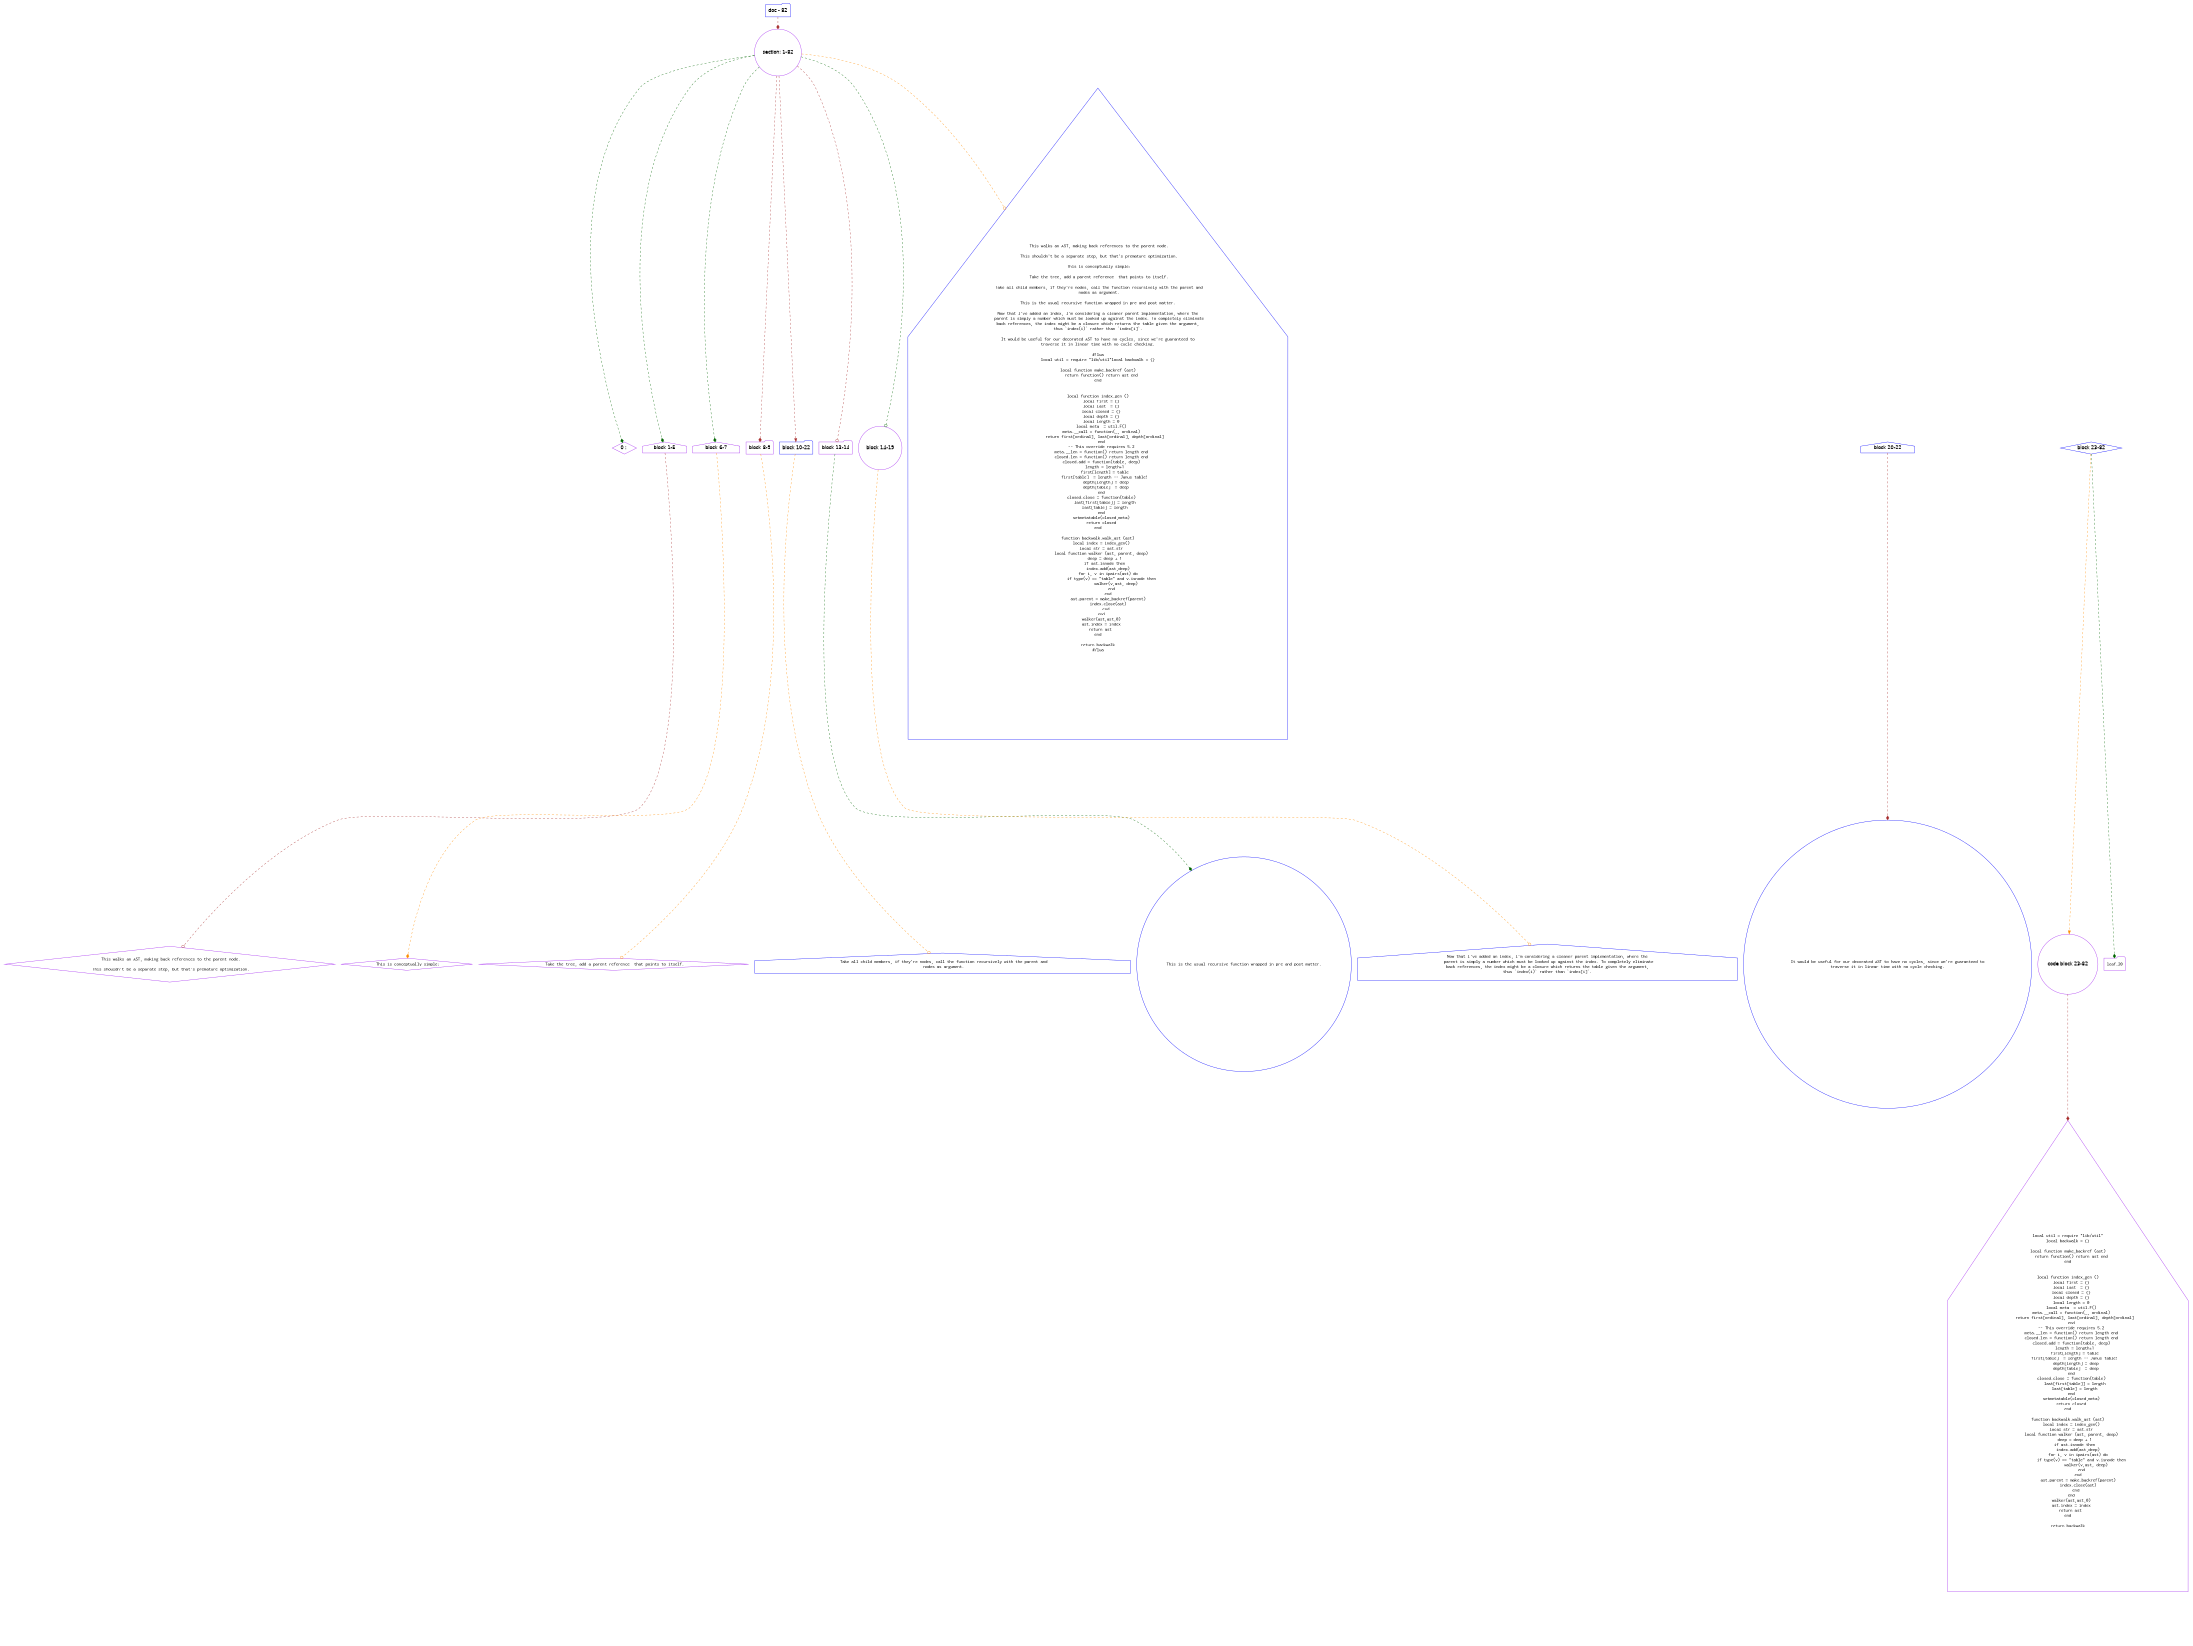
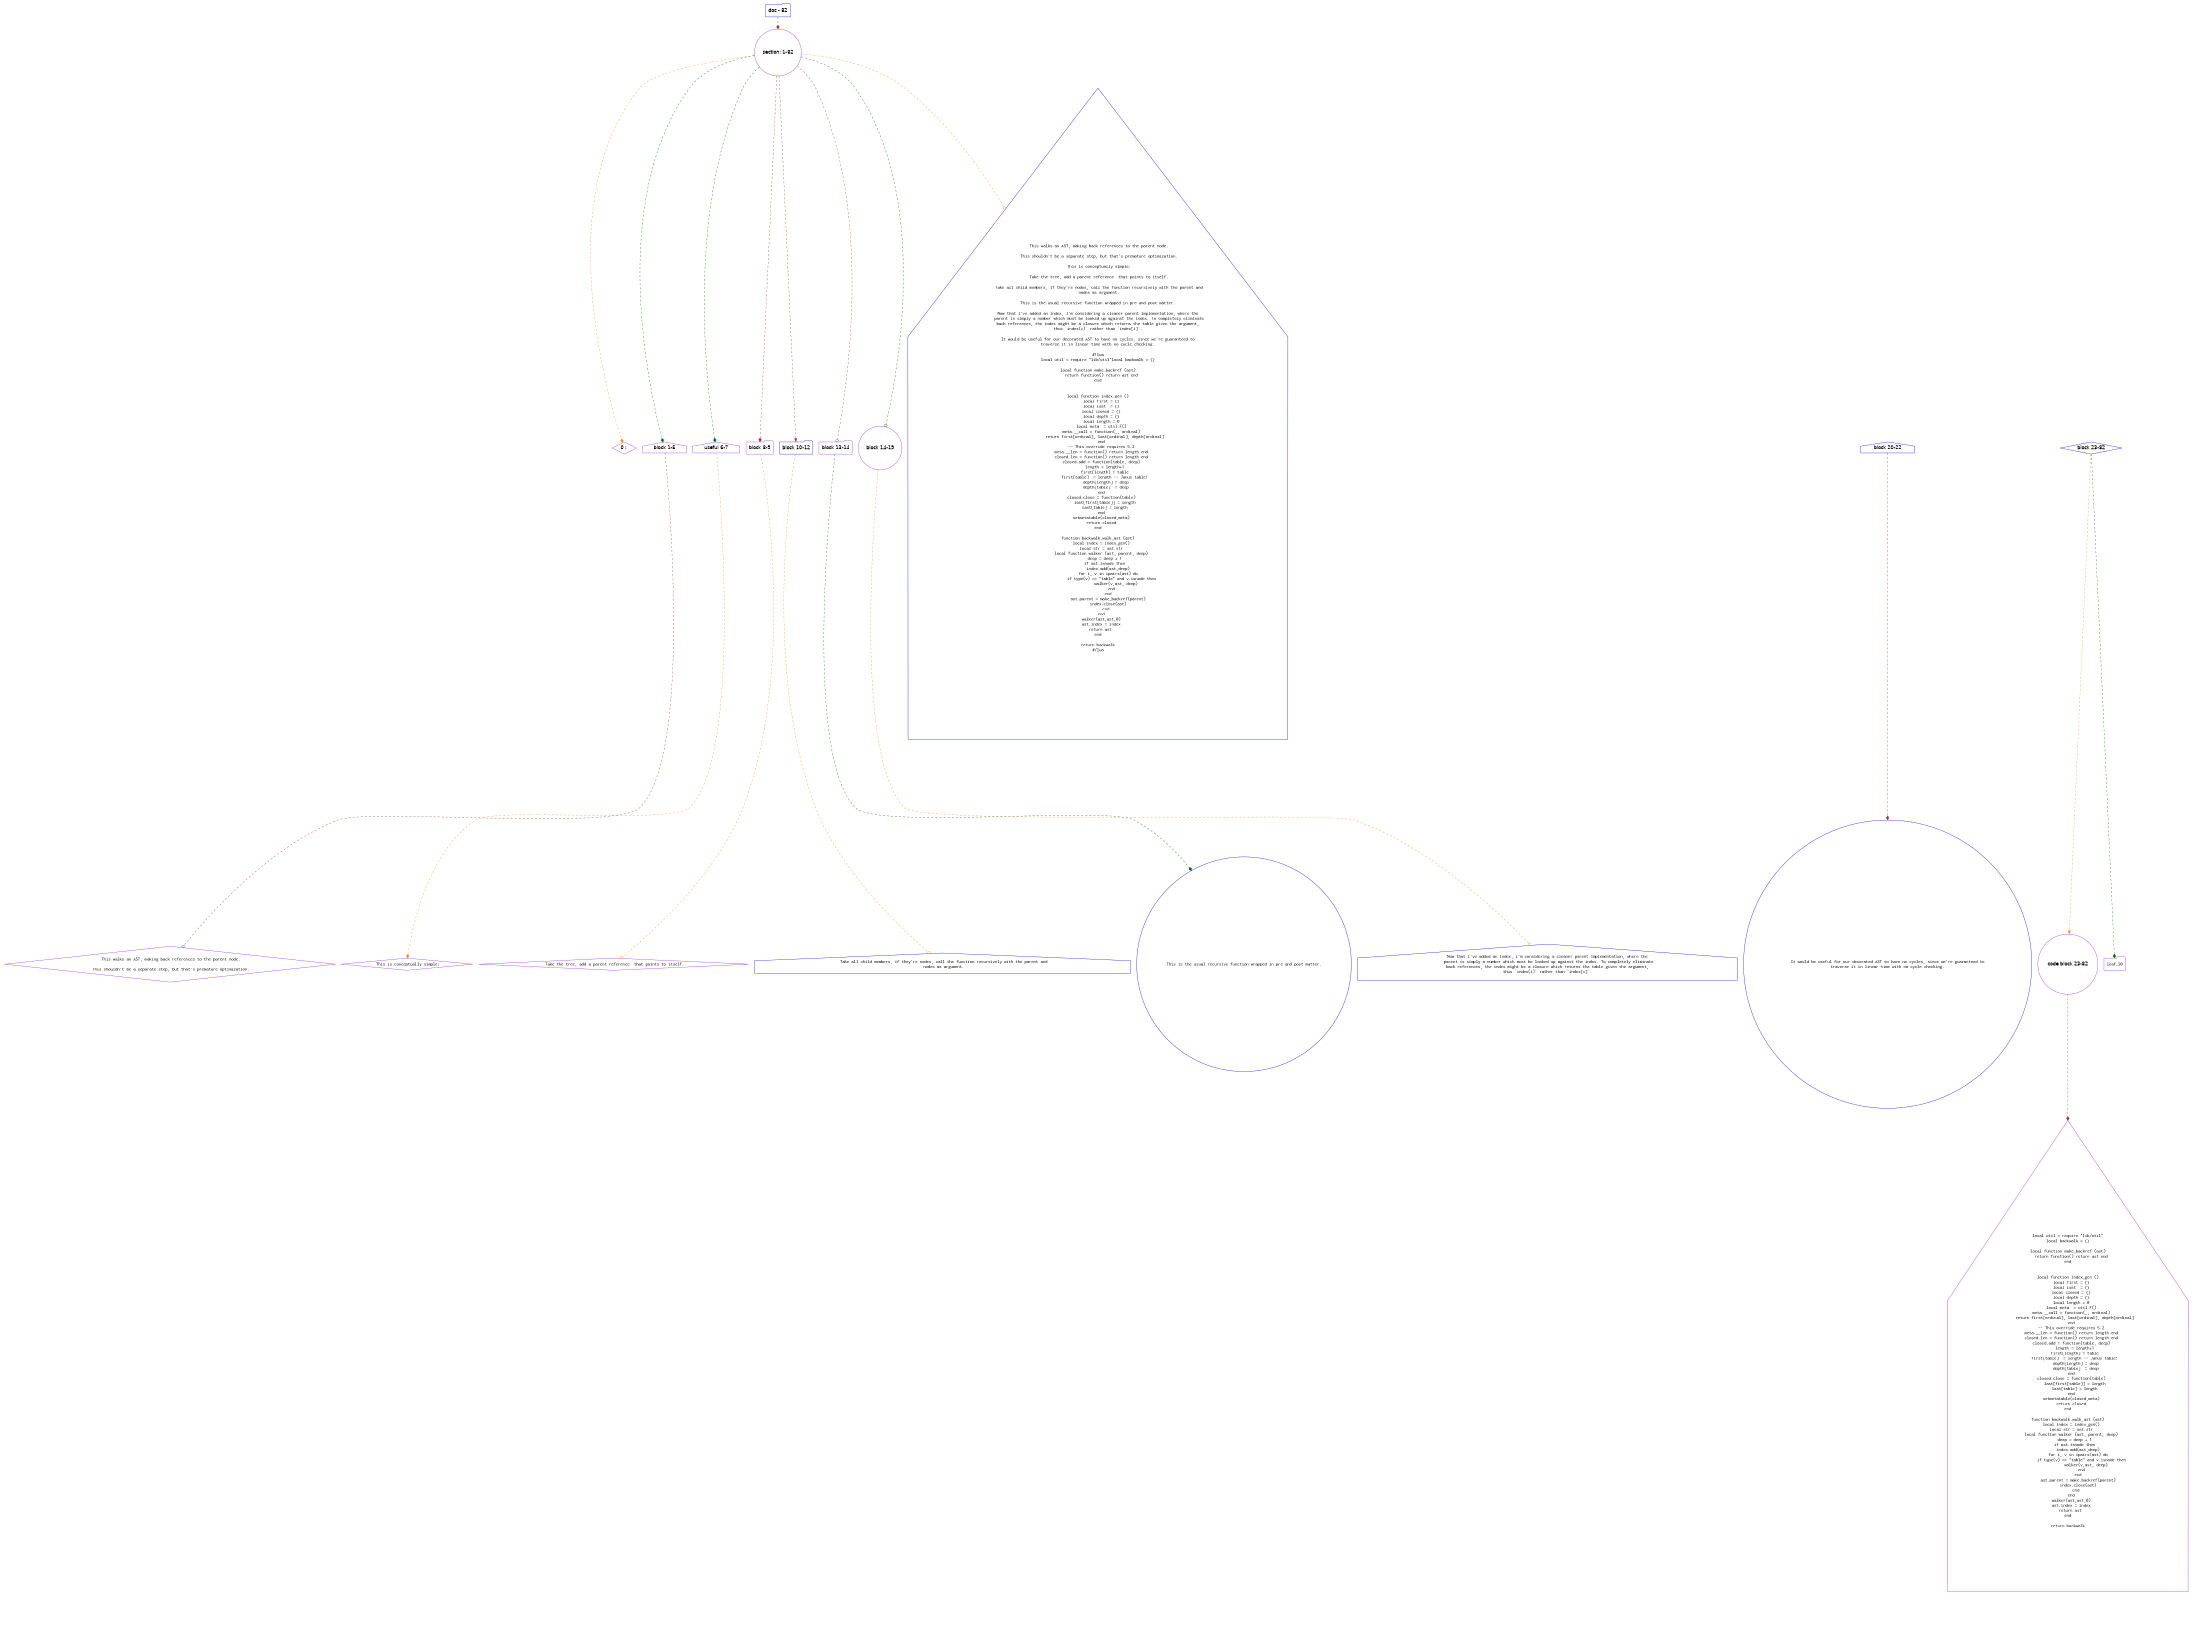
(595, 200) -> (595, 200)
(716, 448) -> (716, 448)
(796, 448) -> (796, 448)
